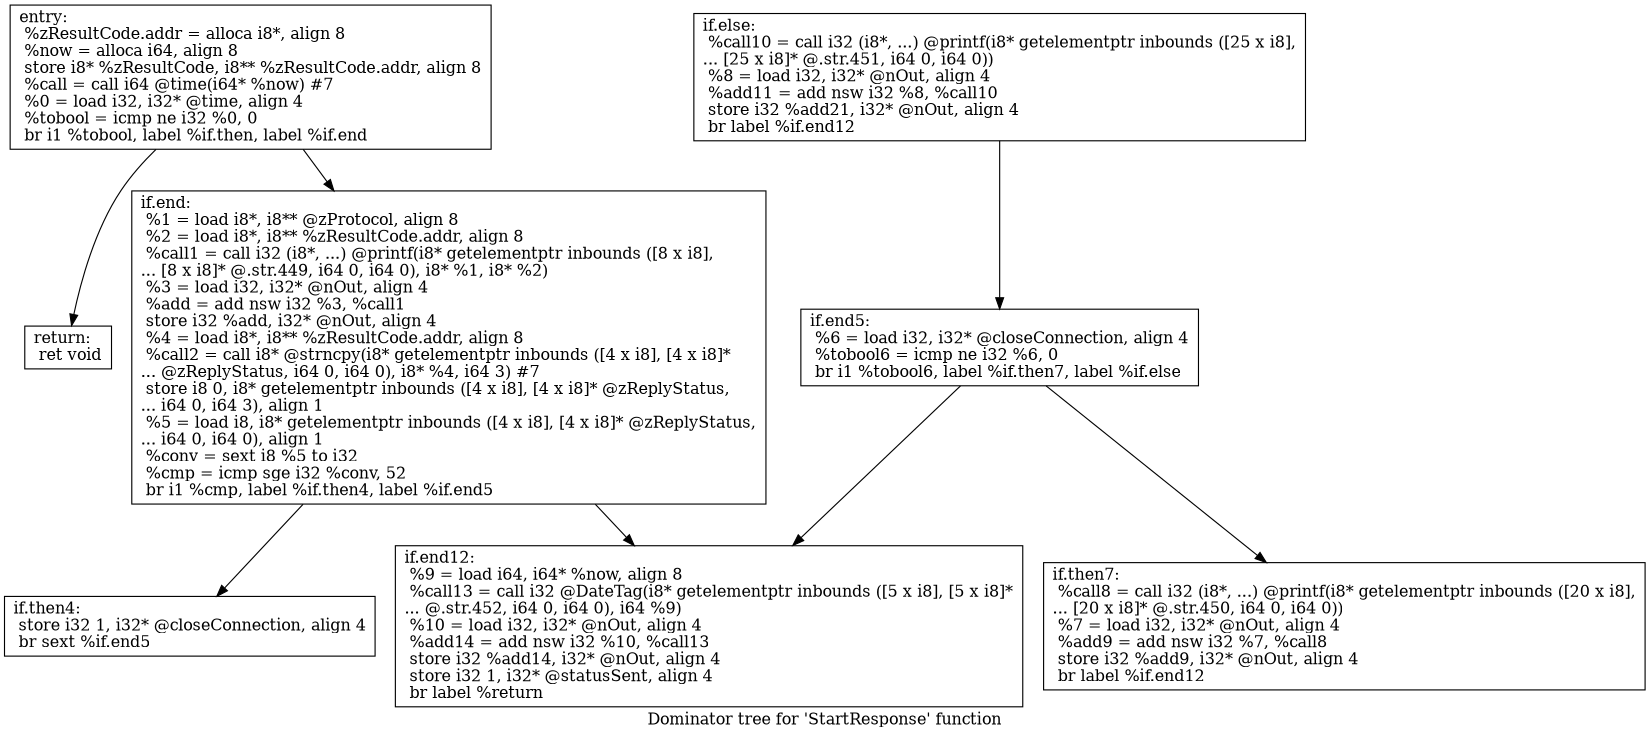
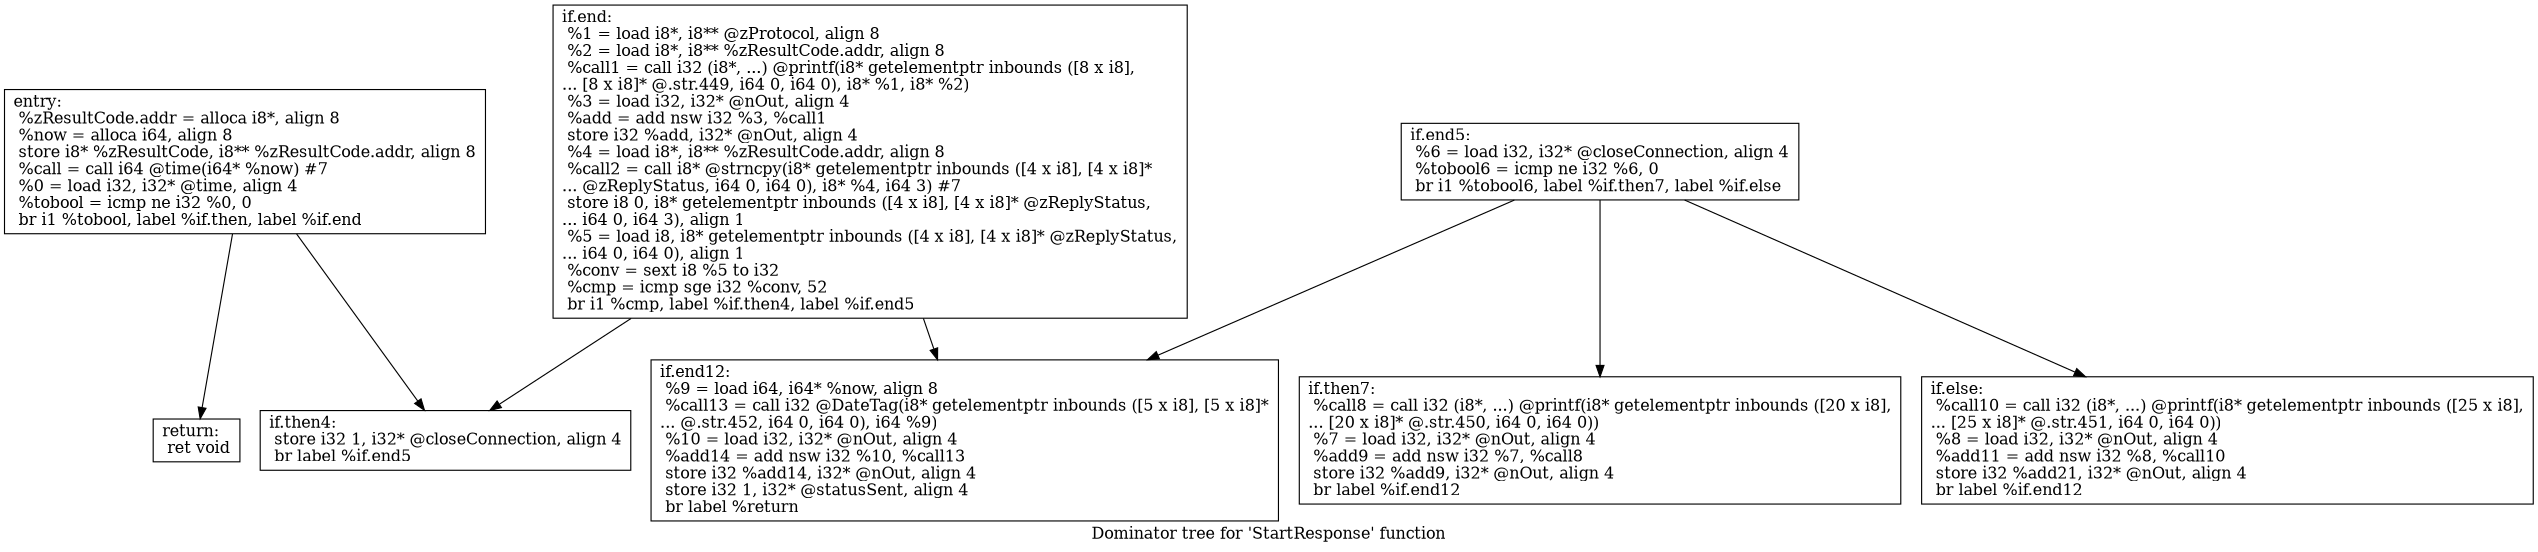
(315, 166) -> (357, 318)
(1000, 219) -> (1880, 286)
(82, 643) -> (341, 457)
